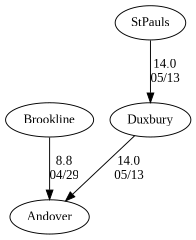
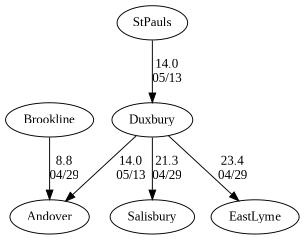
none -> (152, 217)
none -> (255, 217)
